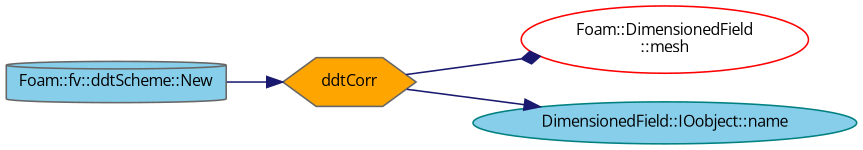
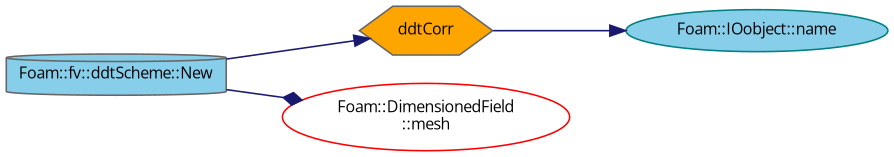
(464, 67) -> (255, 94)
(665, 123) -> (757, 31)
